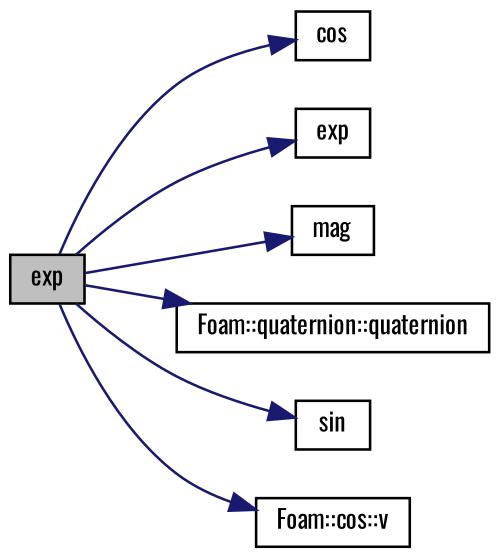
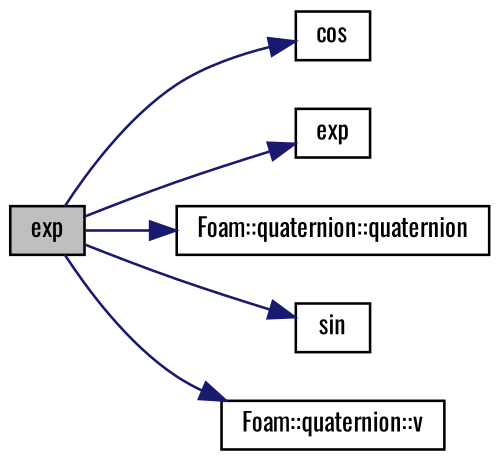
(333, 231) -> none
(333, 522) -> (333, 425)
